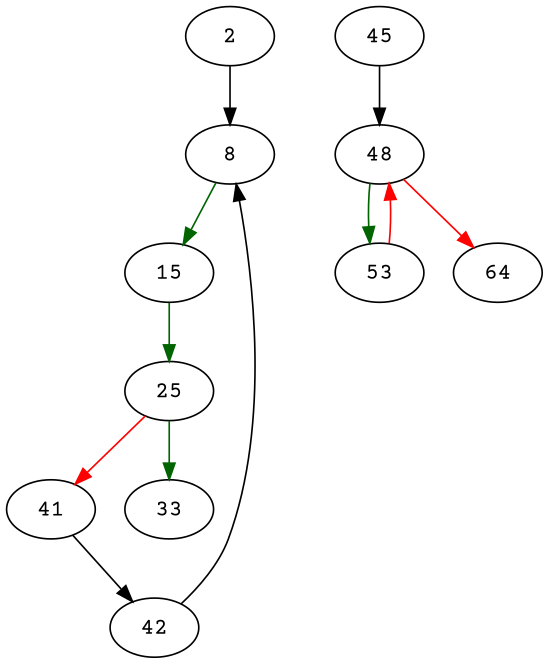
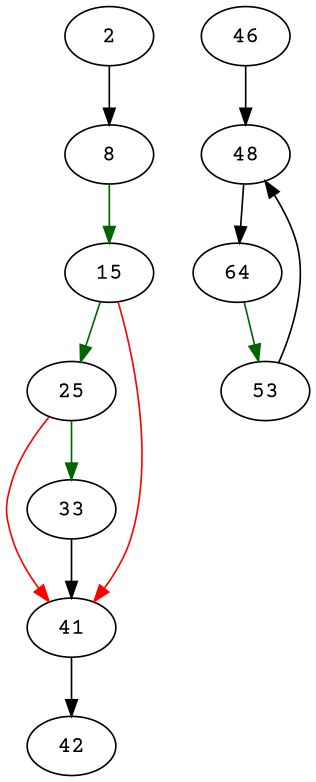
(380, 36) -> (246, 36)
(369, 205) -> (249, 324)
(433, 208) -> (242, 206)
(391, 222) -> (300, 278)
(253, 411) -> none
none -> (142, 448)
none -> (72, 560)
